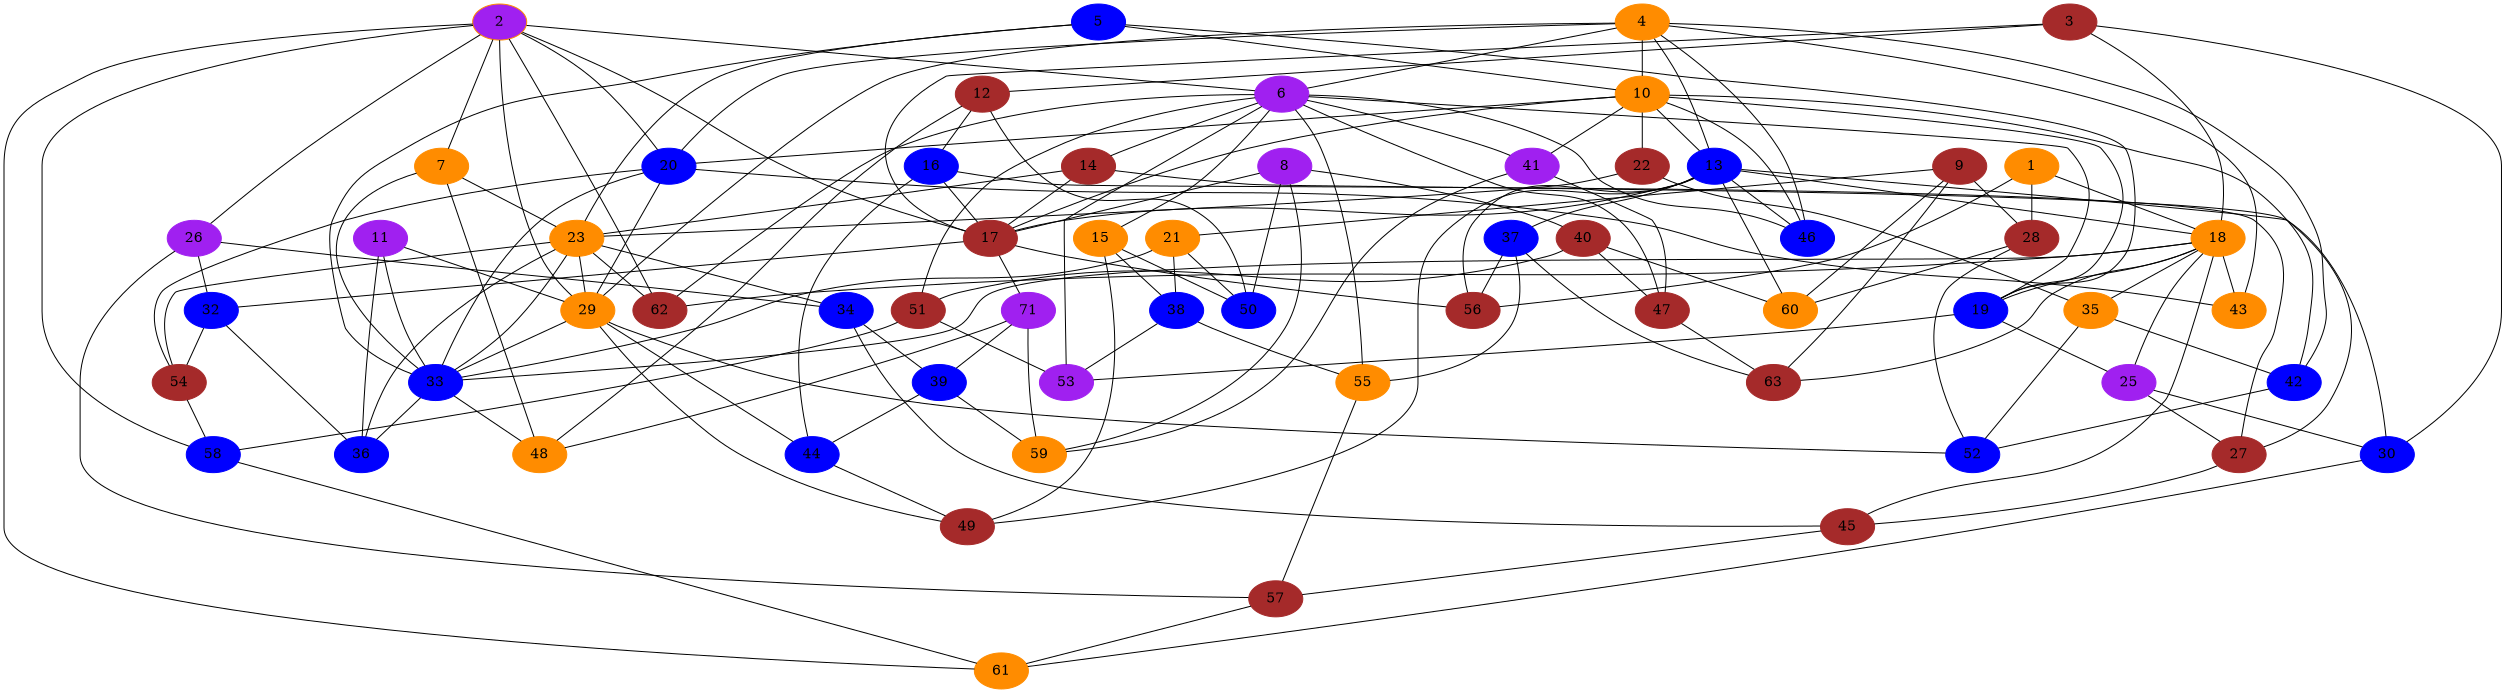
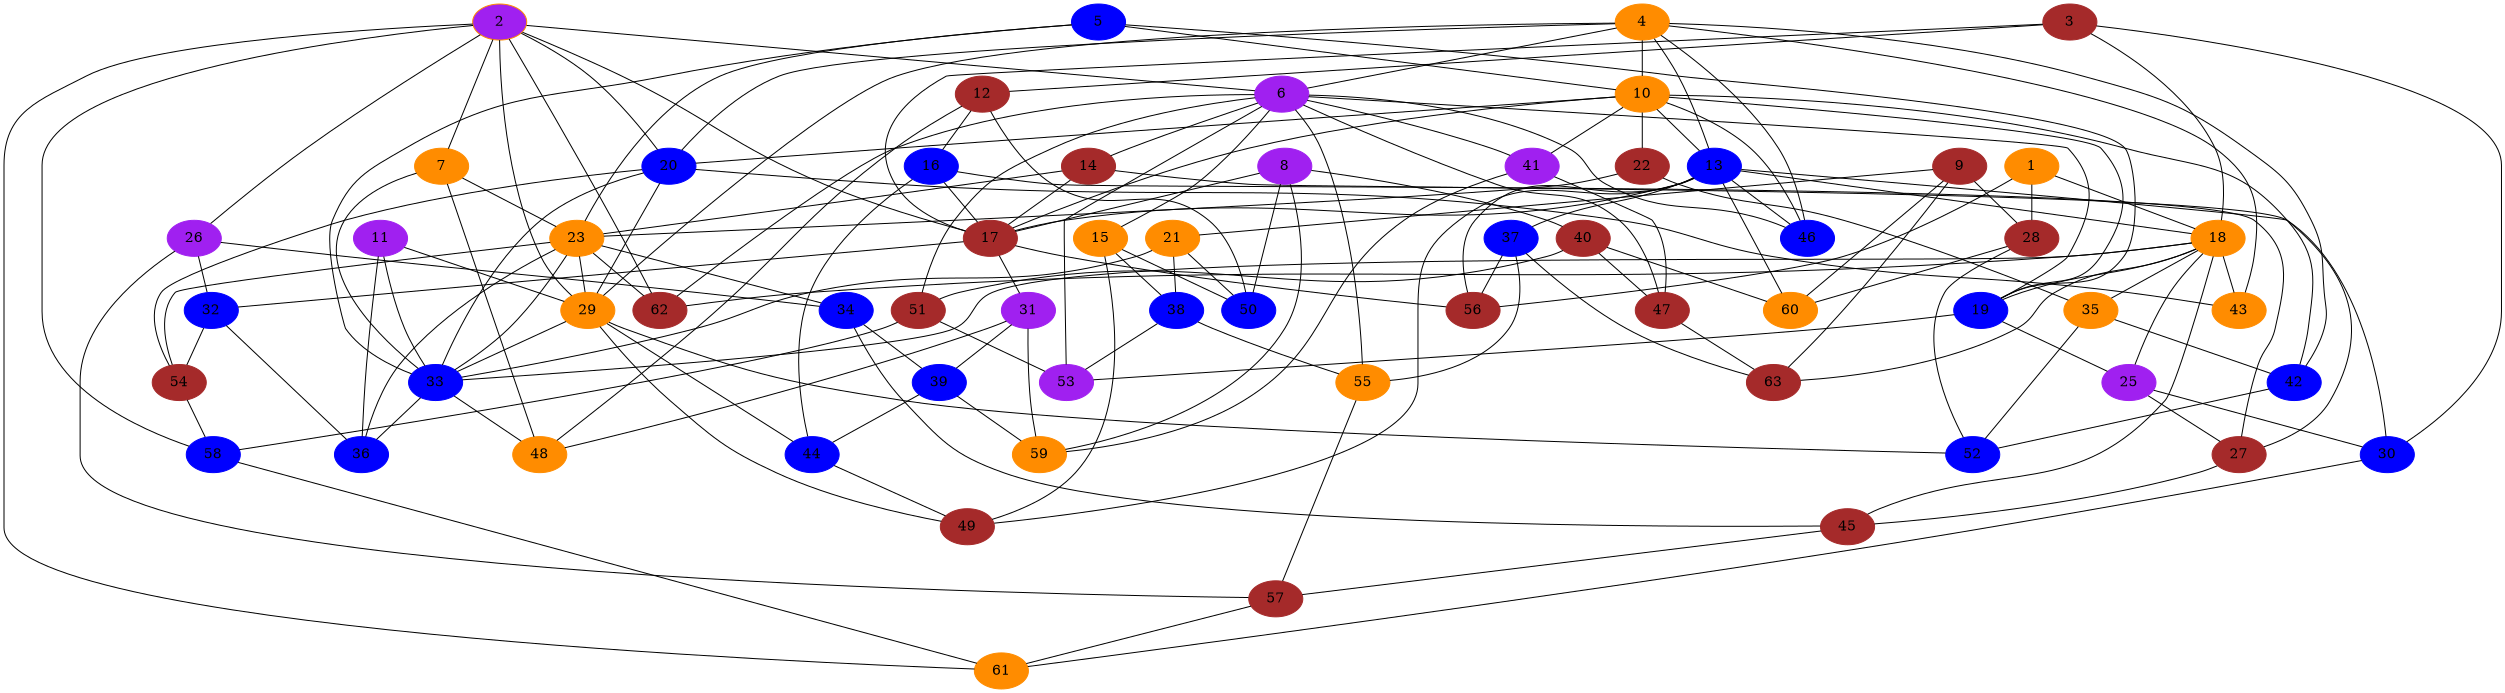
(1028, 310) -> (1028, 310)
